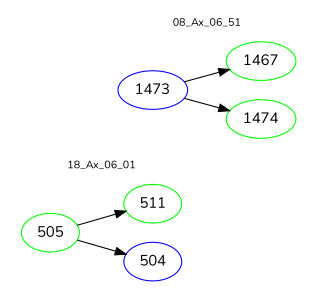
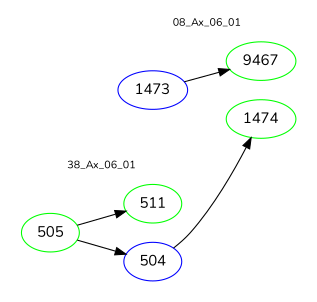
(207, 23) -> (207, 23)
(261, 61) -> (261, 61)
(202, 103) -> (214, 201)
(102, 166) -> (102, 166)
